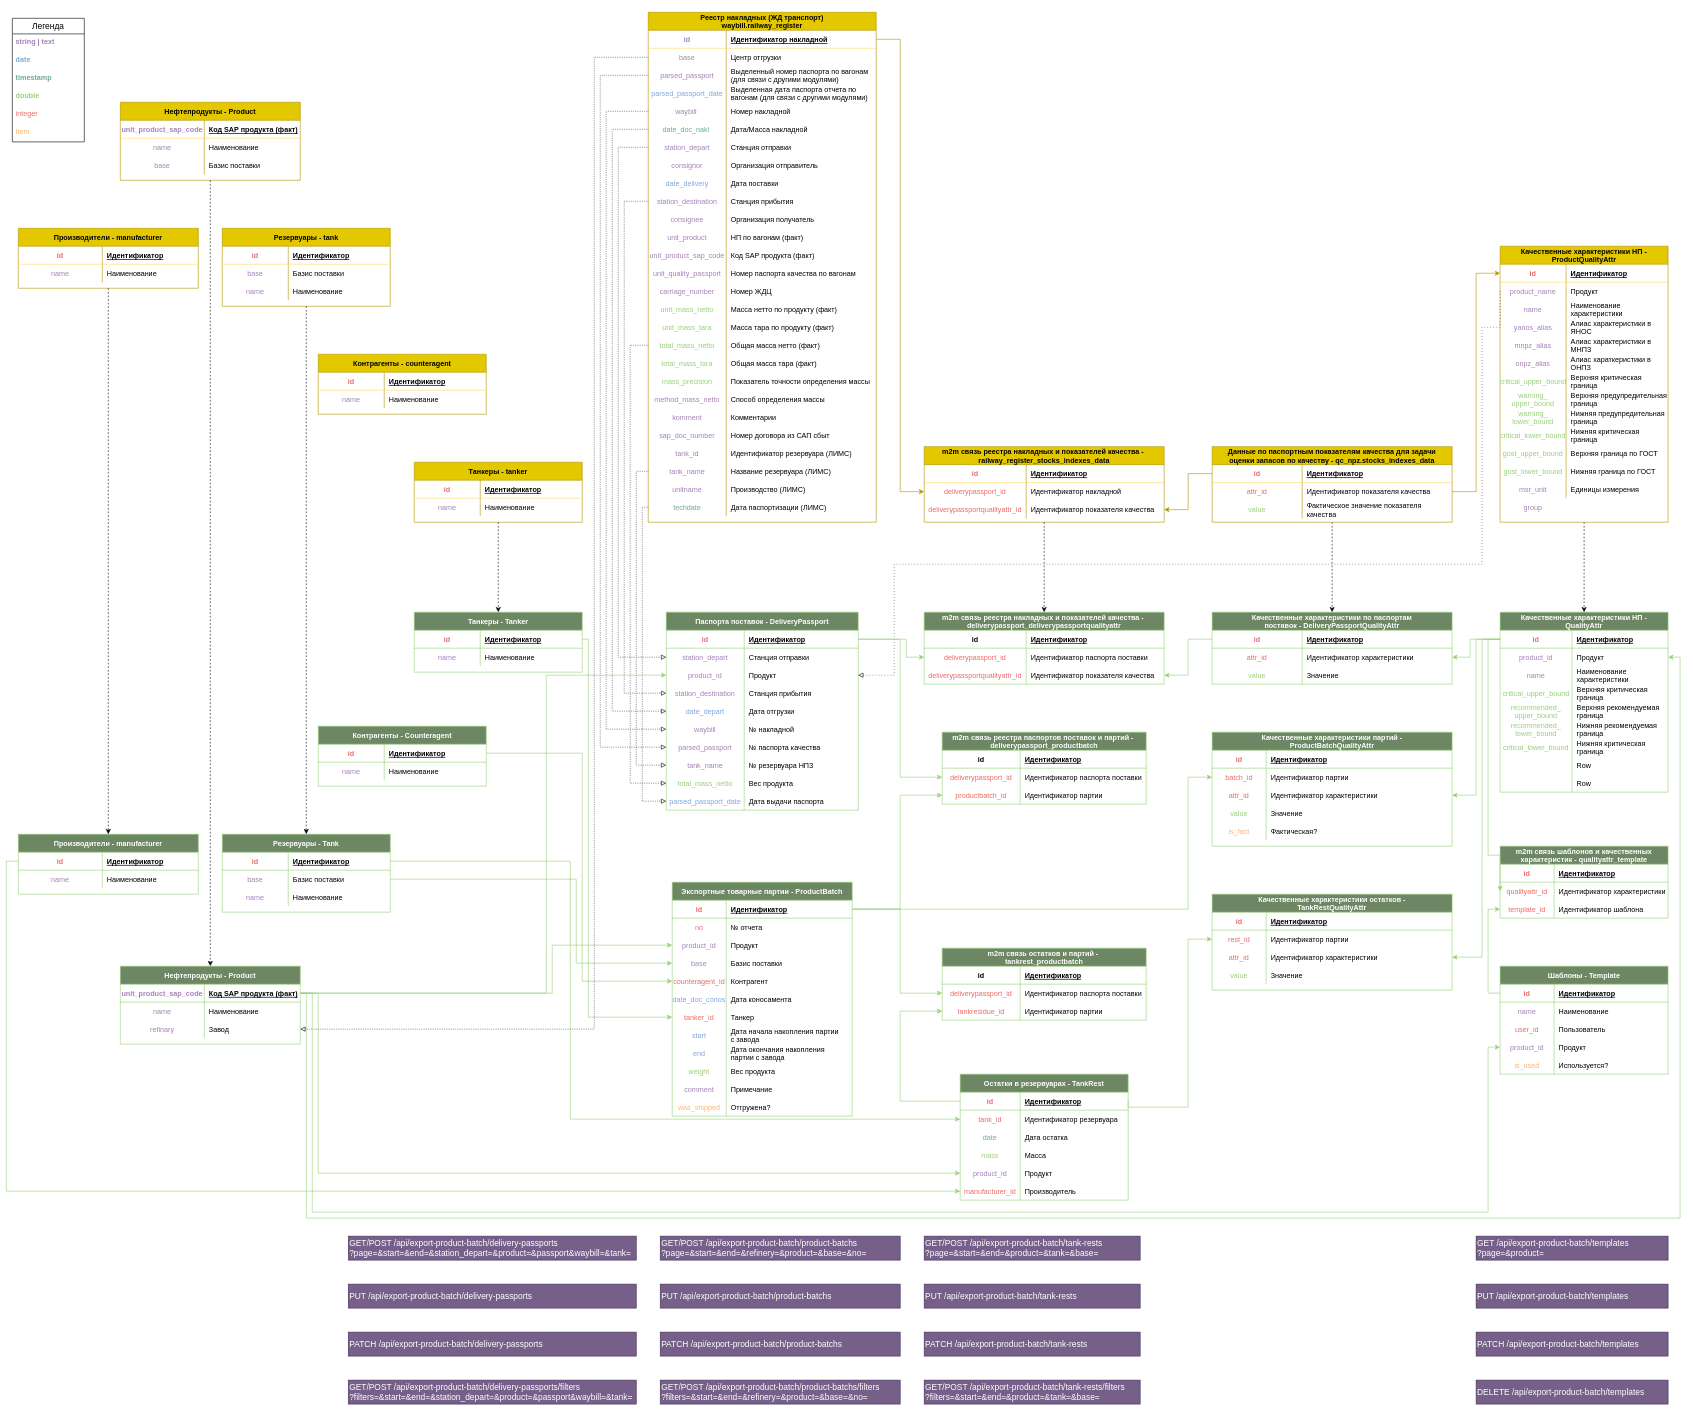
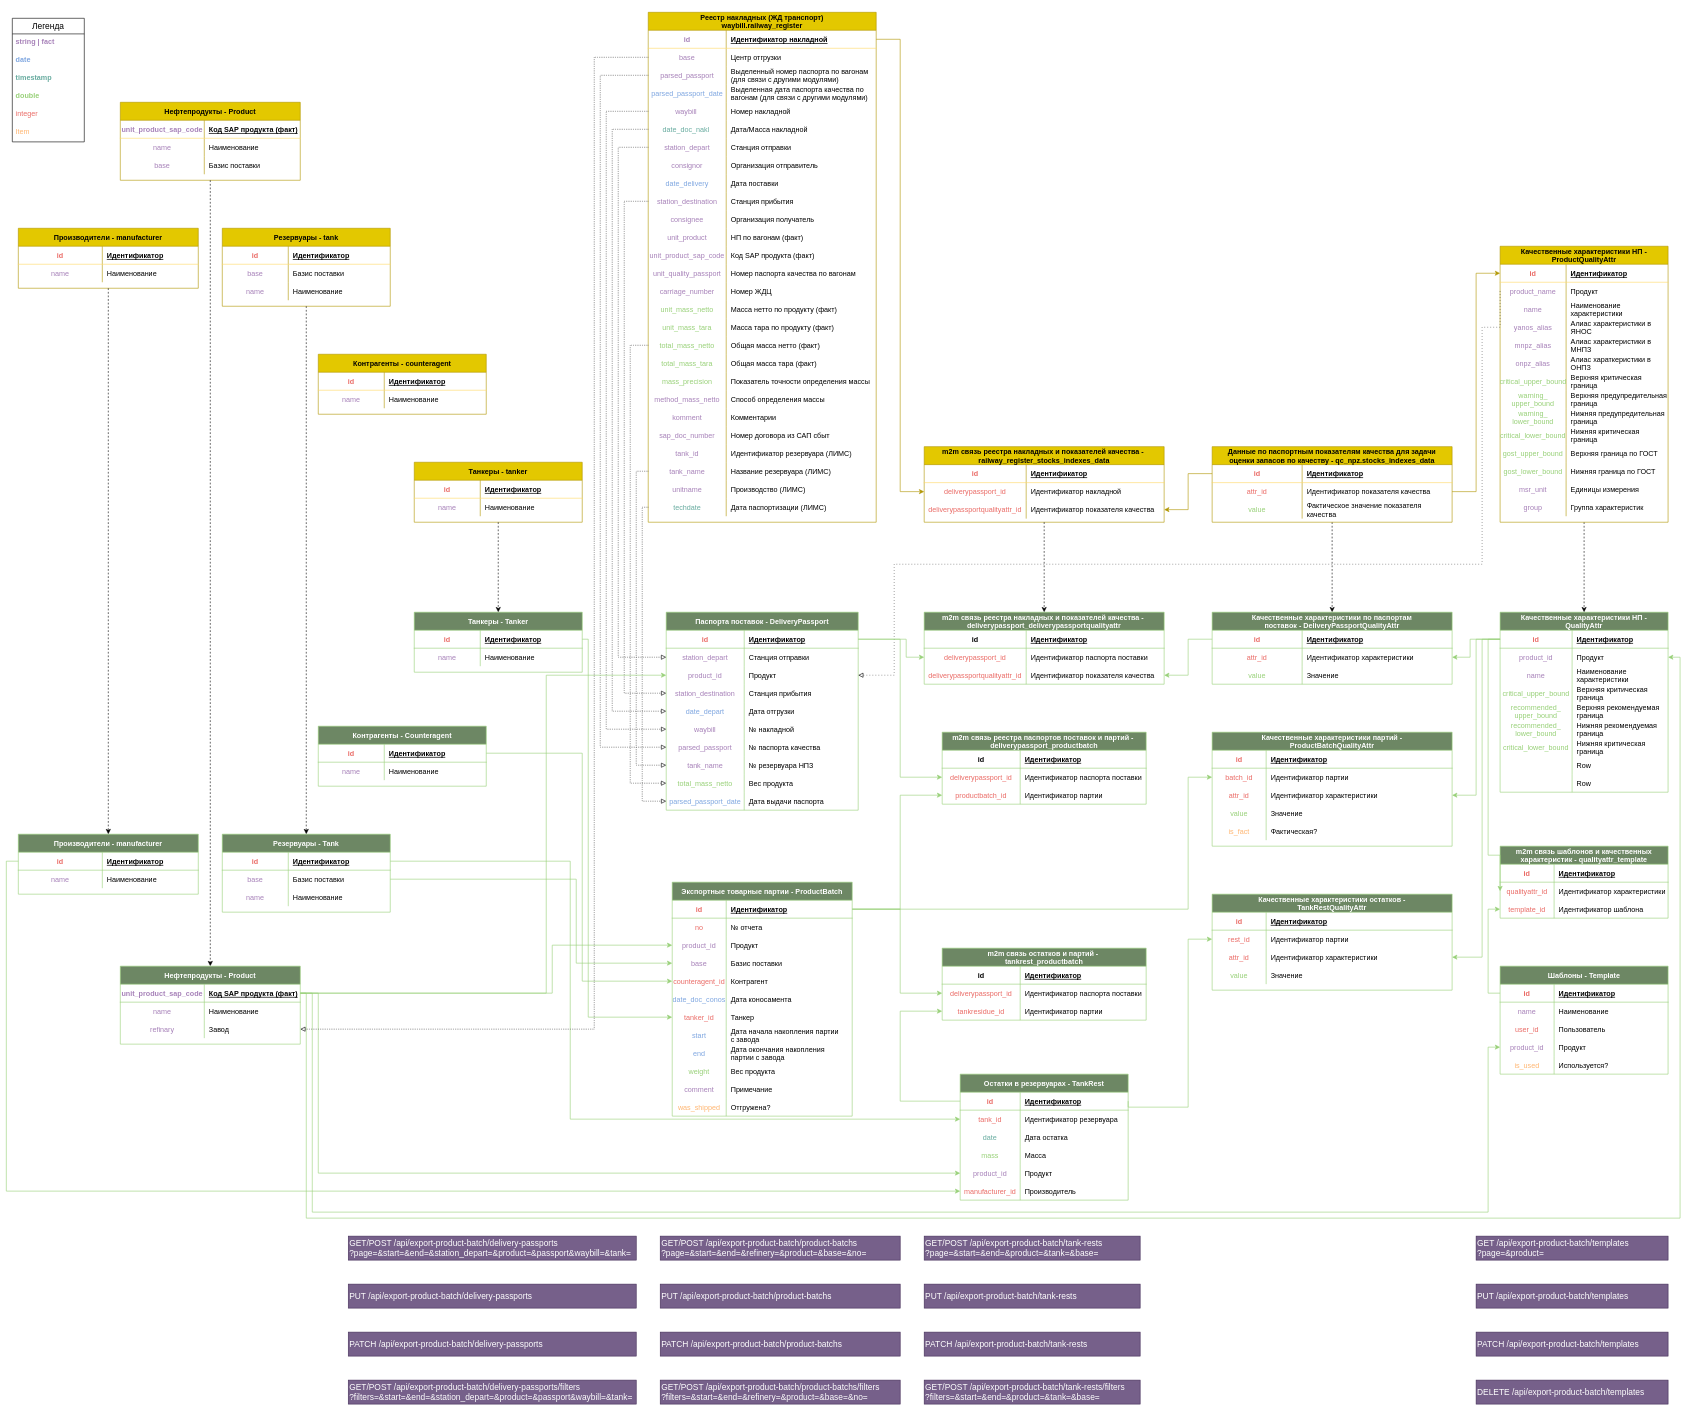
(38, 42) -> (38, 42)
(796, 89) -> (800, 89)
none -> (1617, 507)
